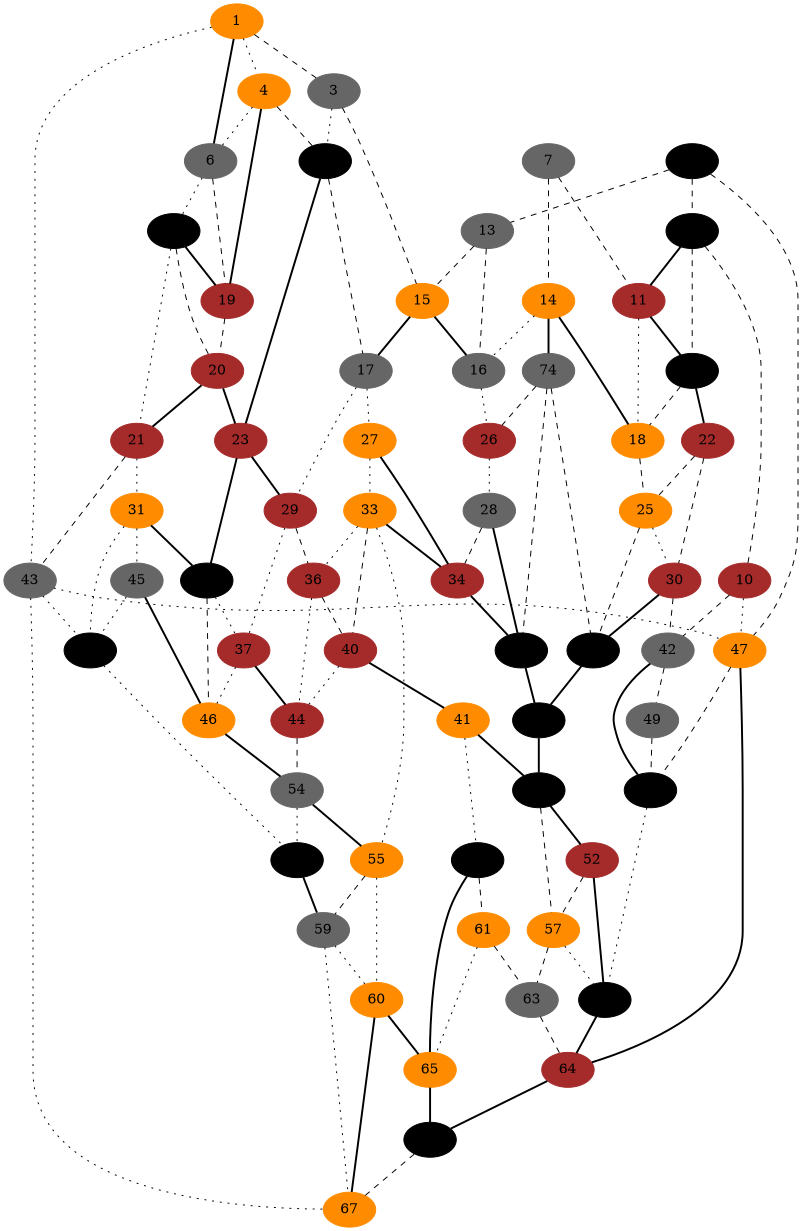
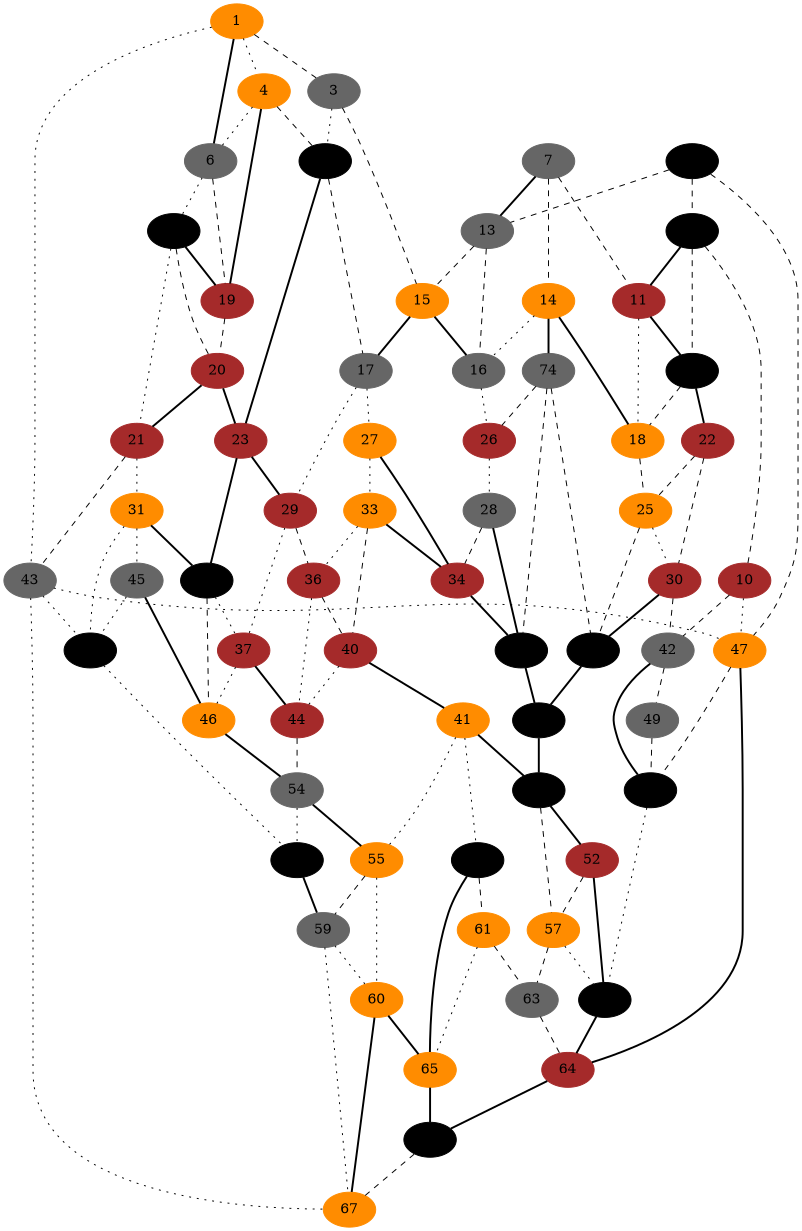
none -> (518, 196)
(404, 677) -> (426, 793)
